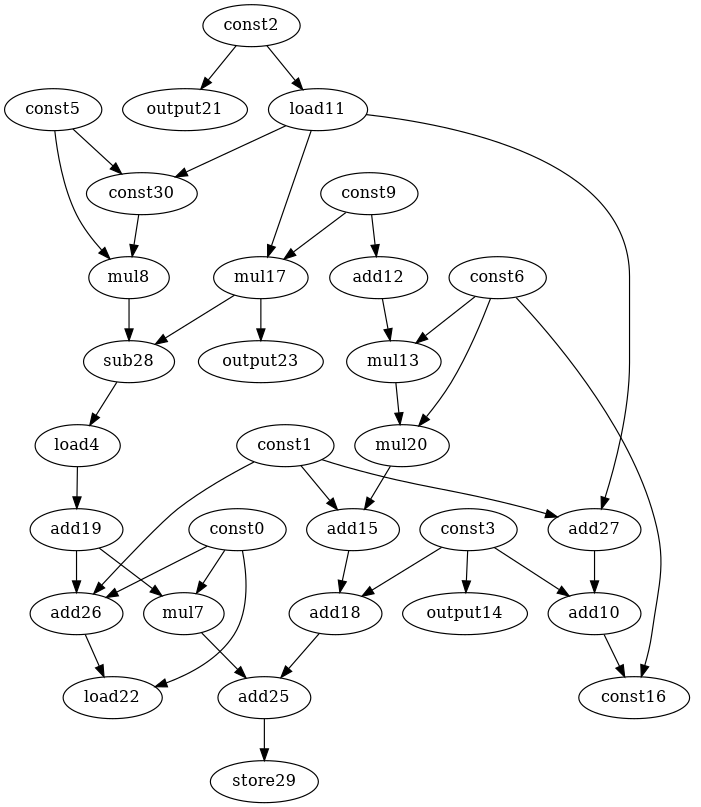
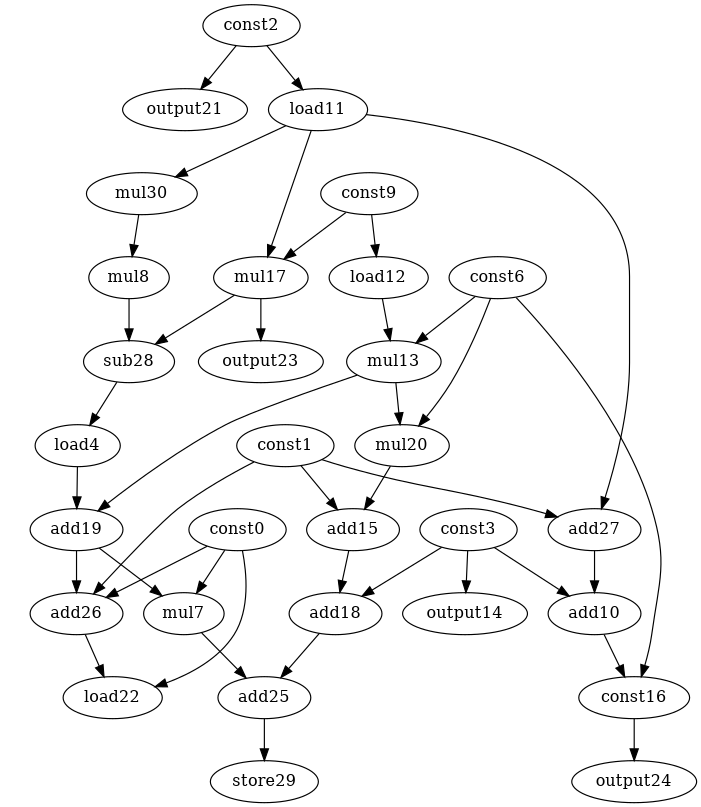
(53, 110) -> none
(142, 194) -> (142, 194)
(379, 278) -> (379, 278)
none -> (225, 425)
none -> (634, 782)
